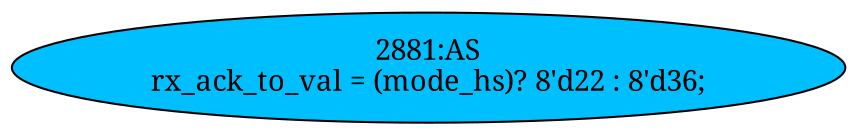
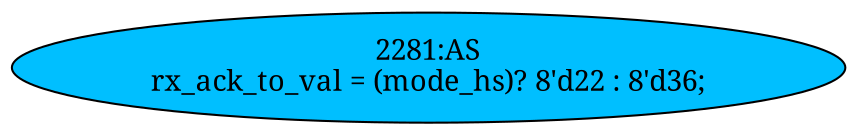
(429, 68) -> (429, 68)
